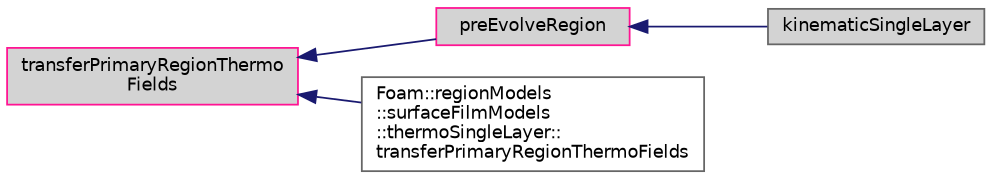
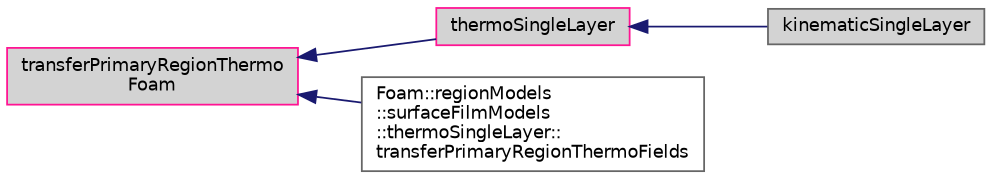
(533, 27) -> (533, 27)
(153, 76) -> (153, 76)
